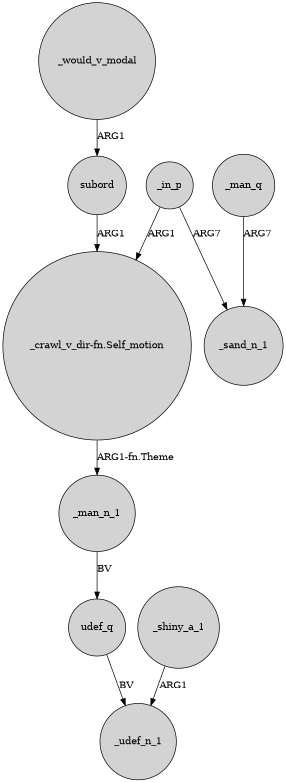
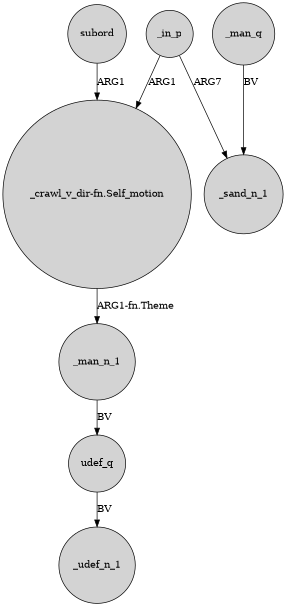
(97, 61) -> none
(258, 234) -> (251, 83)
(179, 627) -> none
